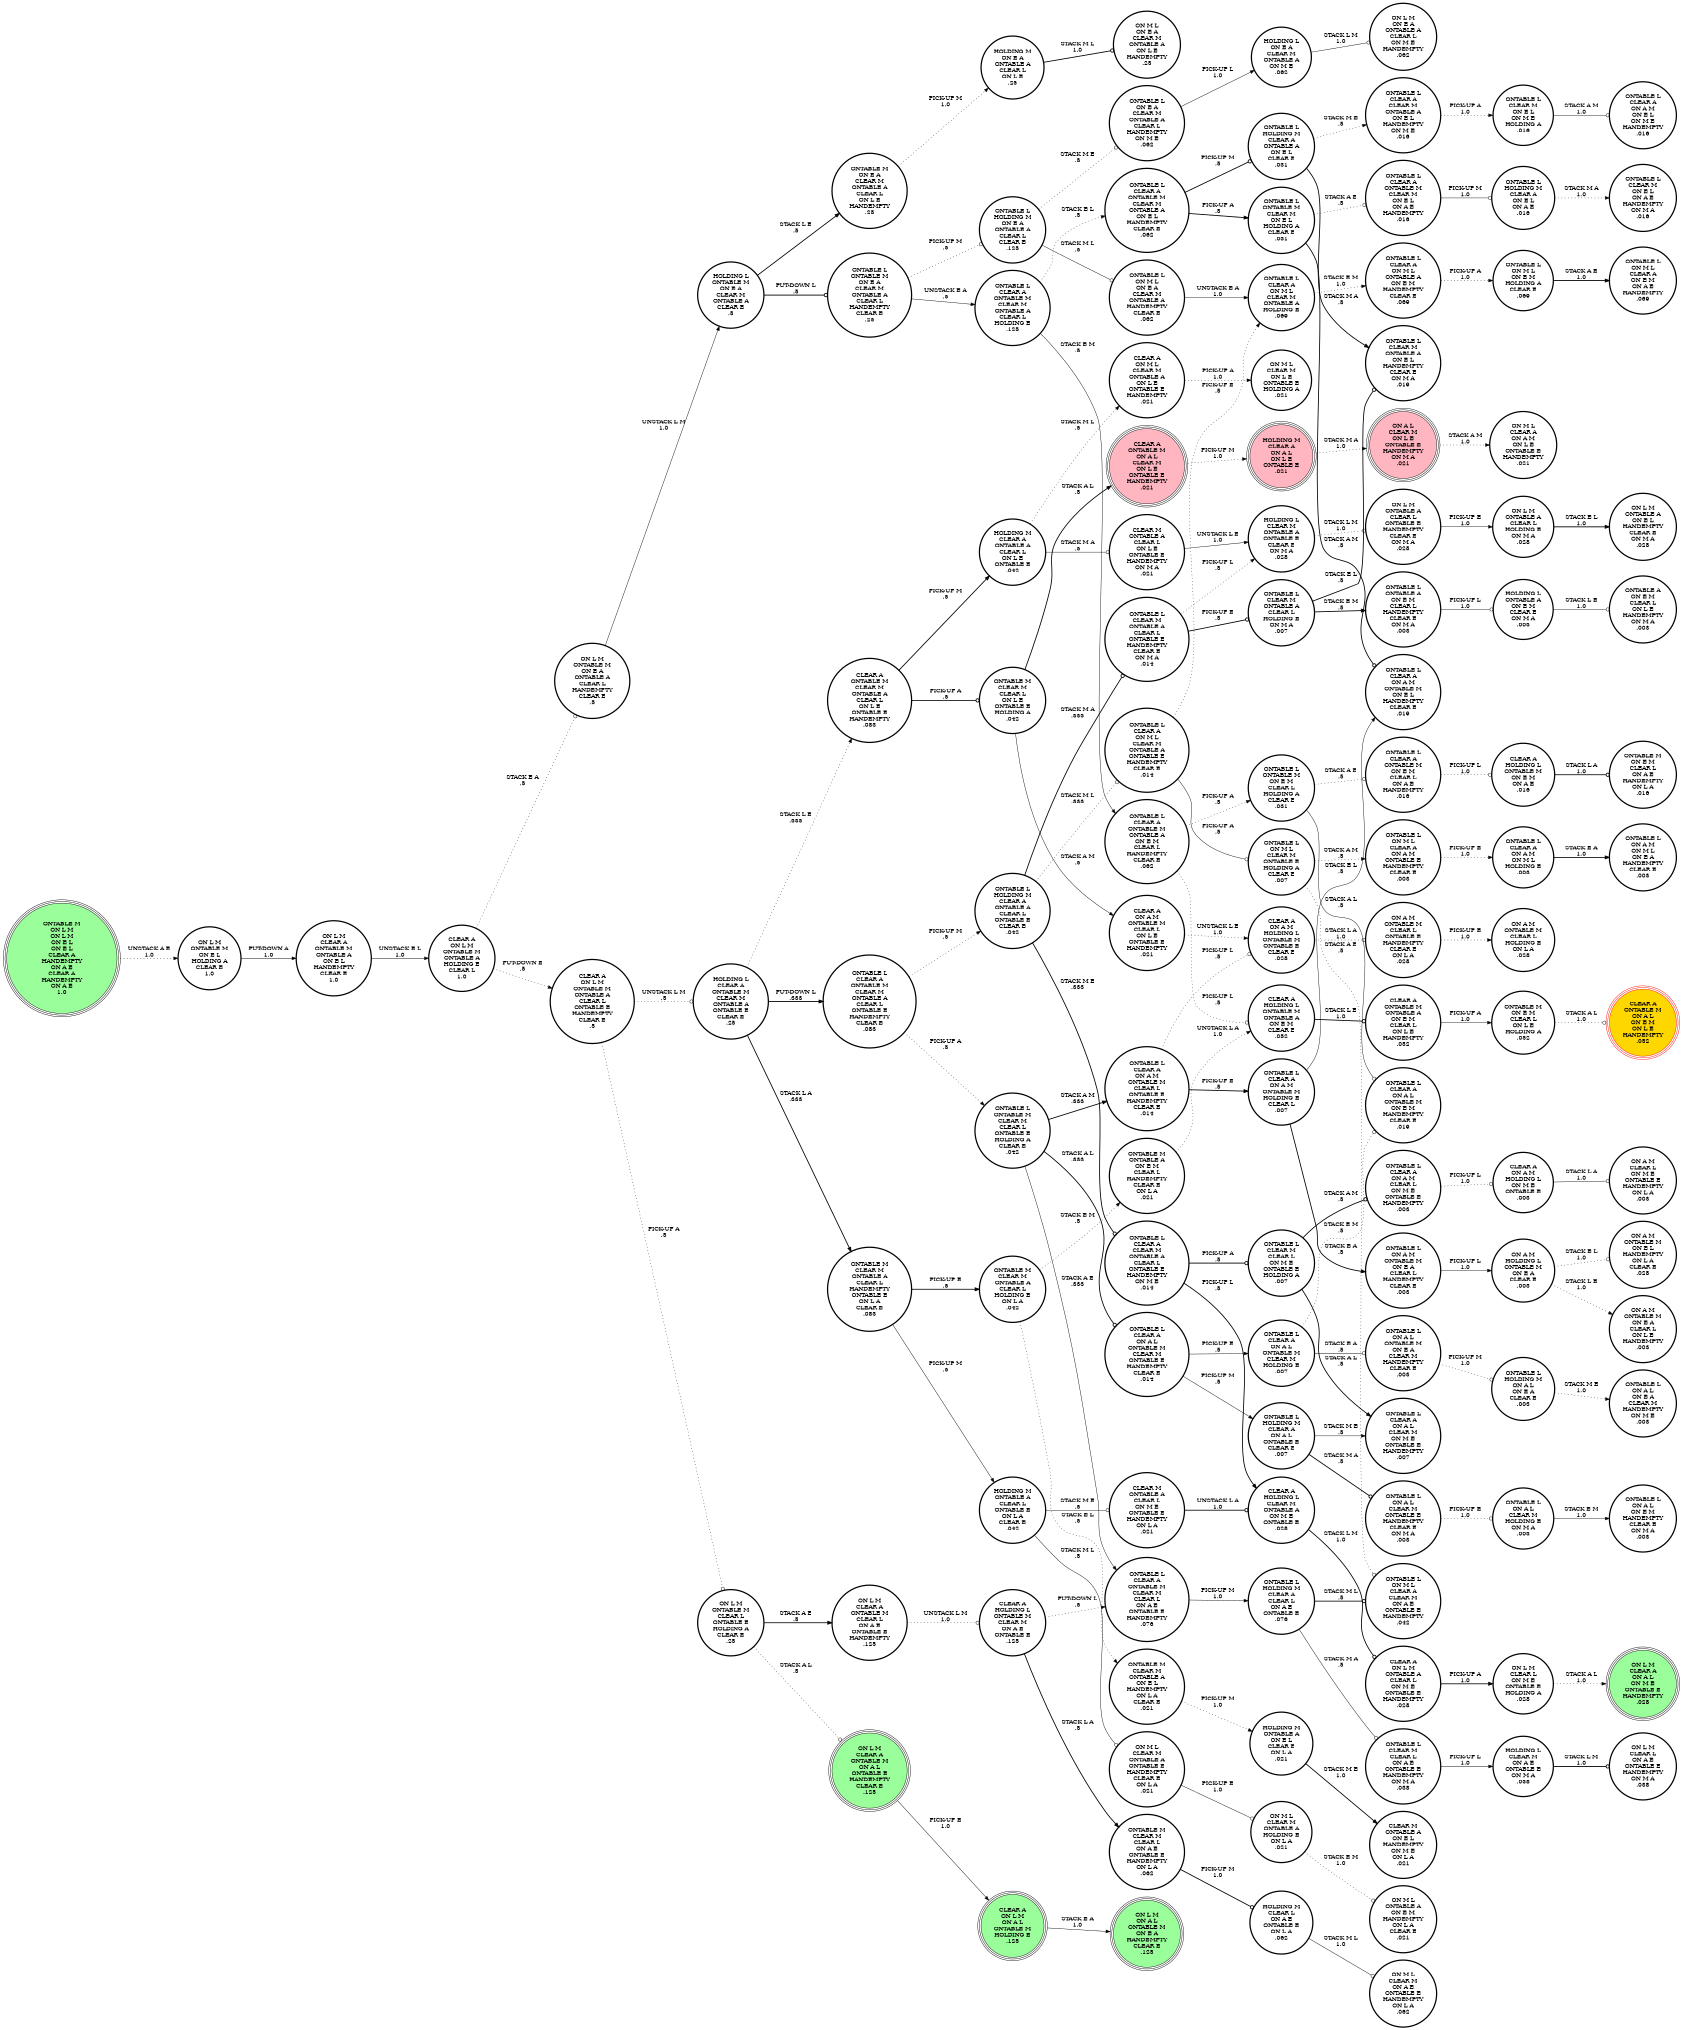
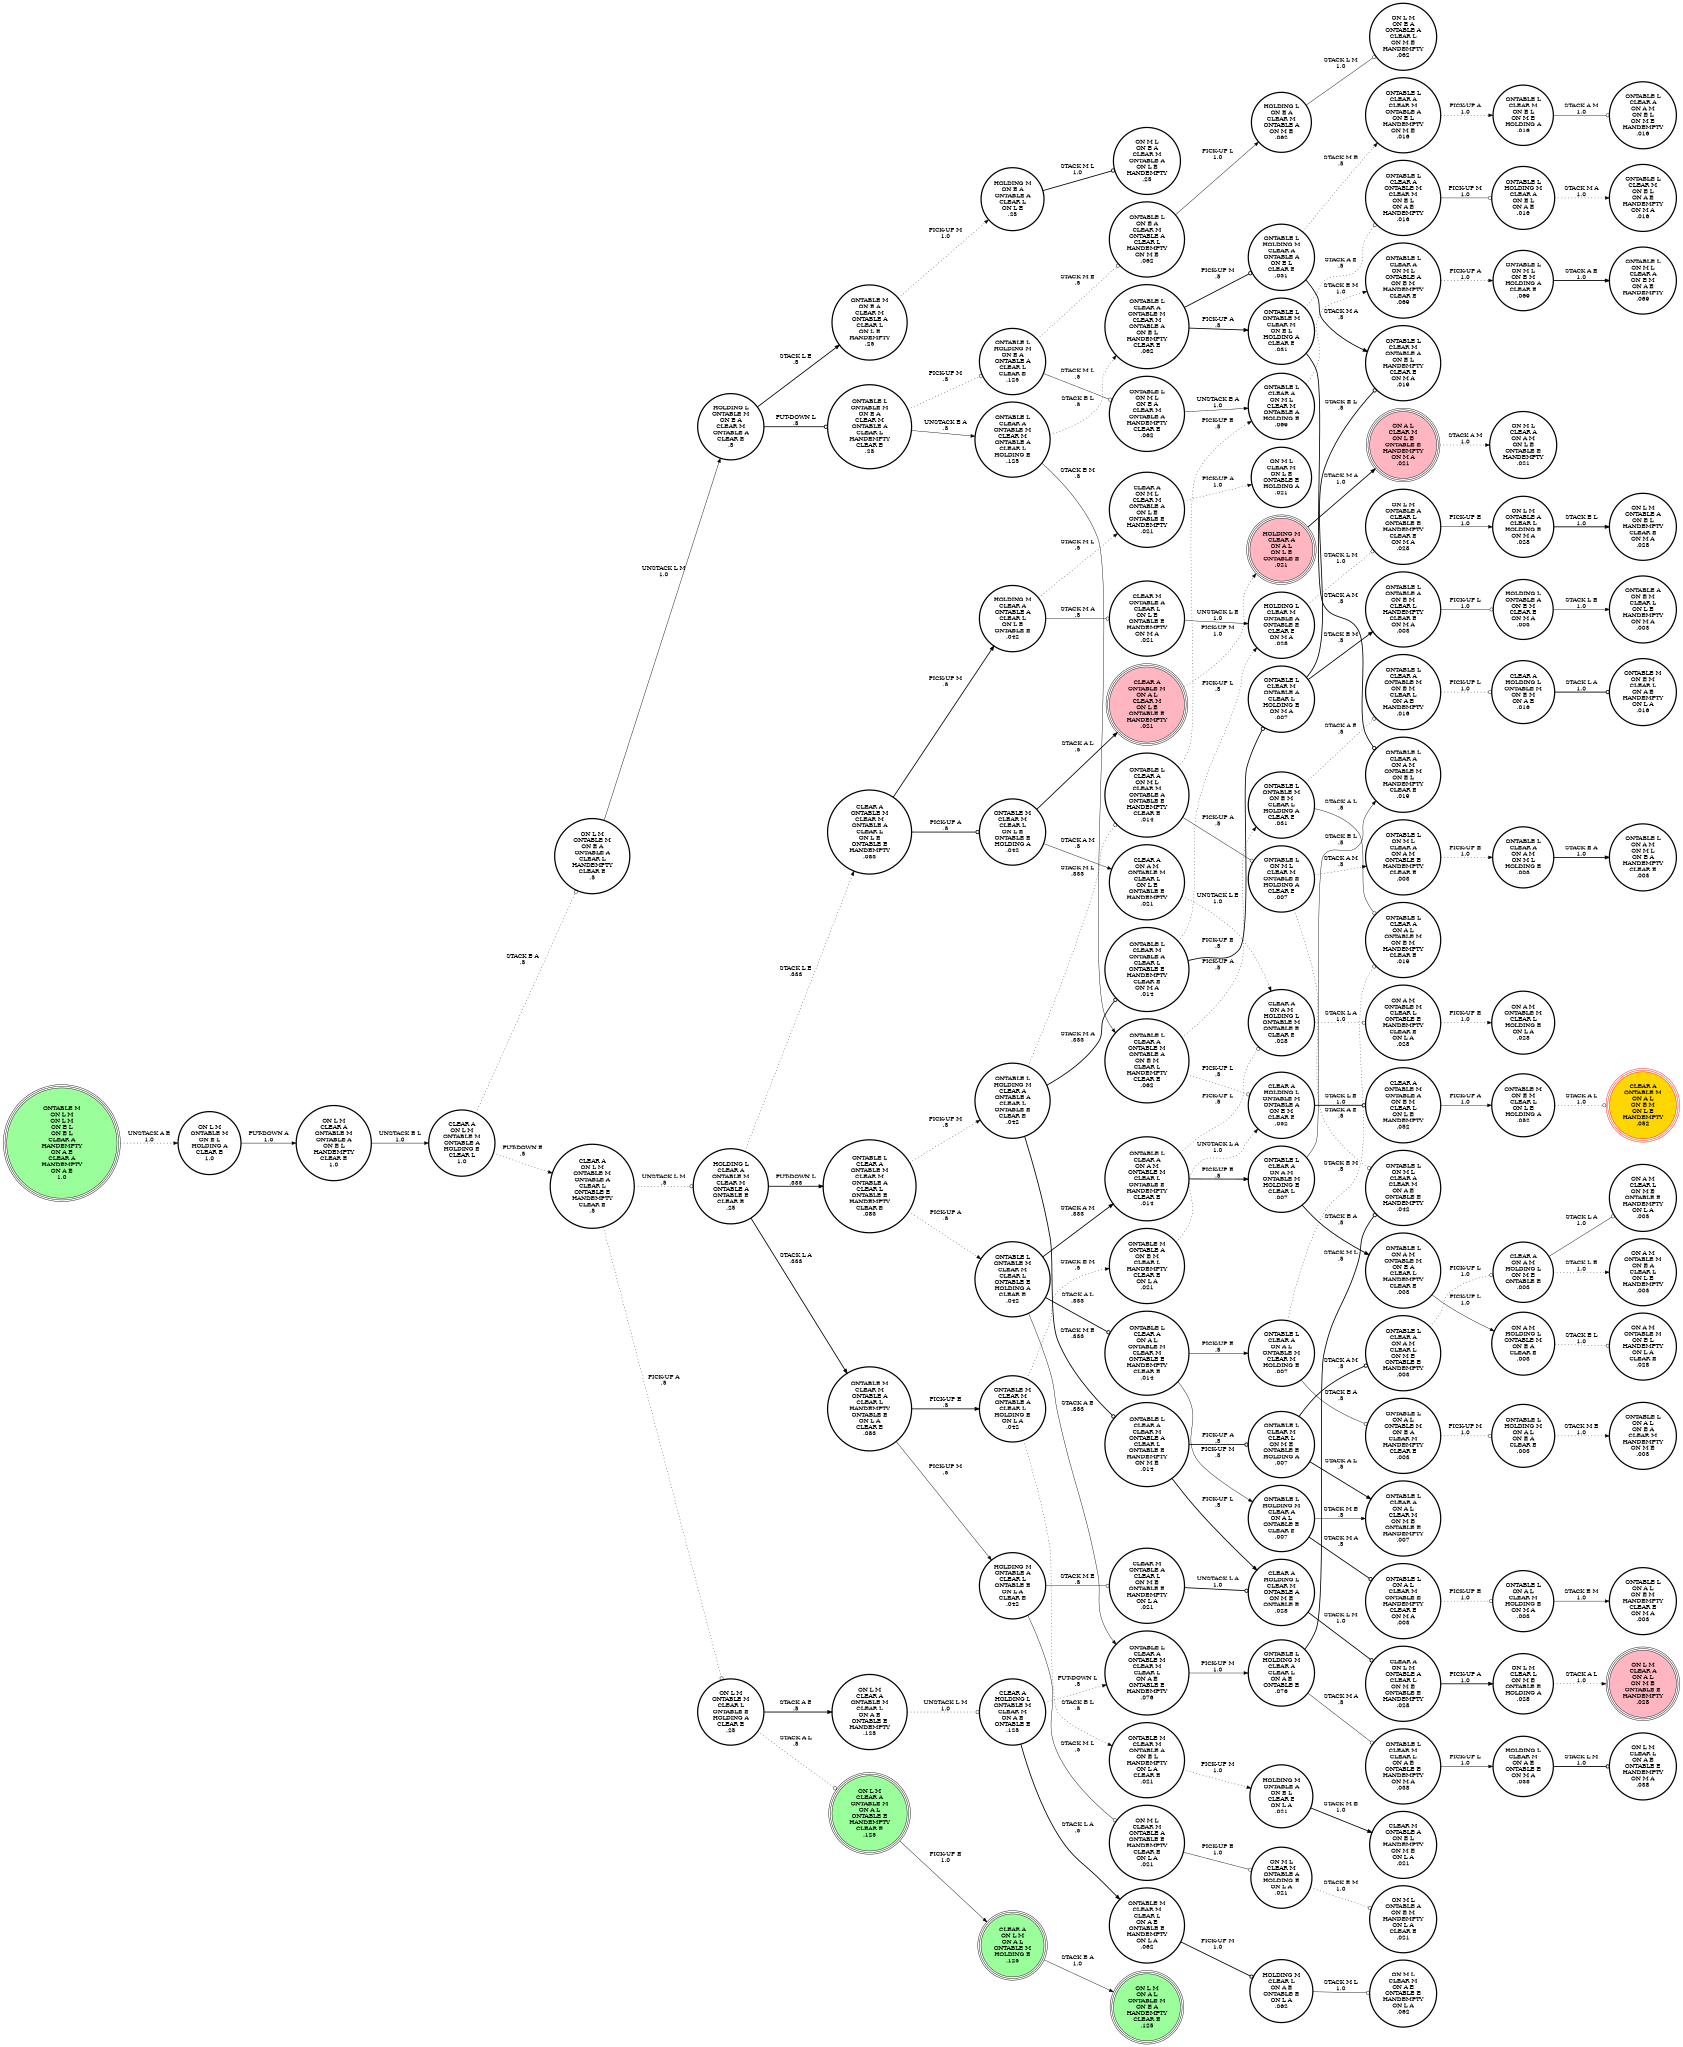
(1339, 451) -> (1340, 499)
(1580, 609) -> (1579, 609)
(1580, 1298) -> (1579, 1272)
(1643, 1684) -> (1643, 1684)
